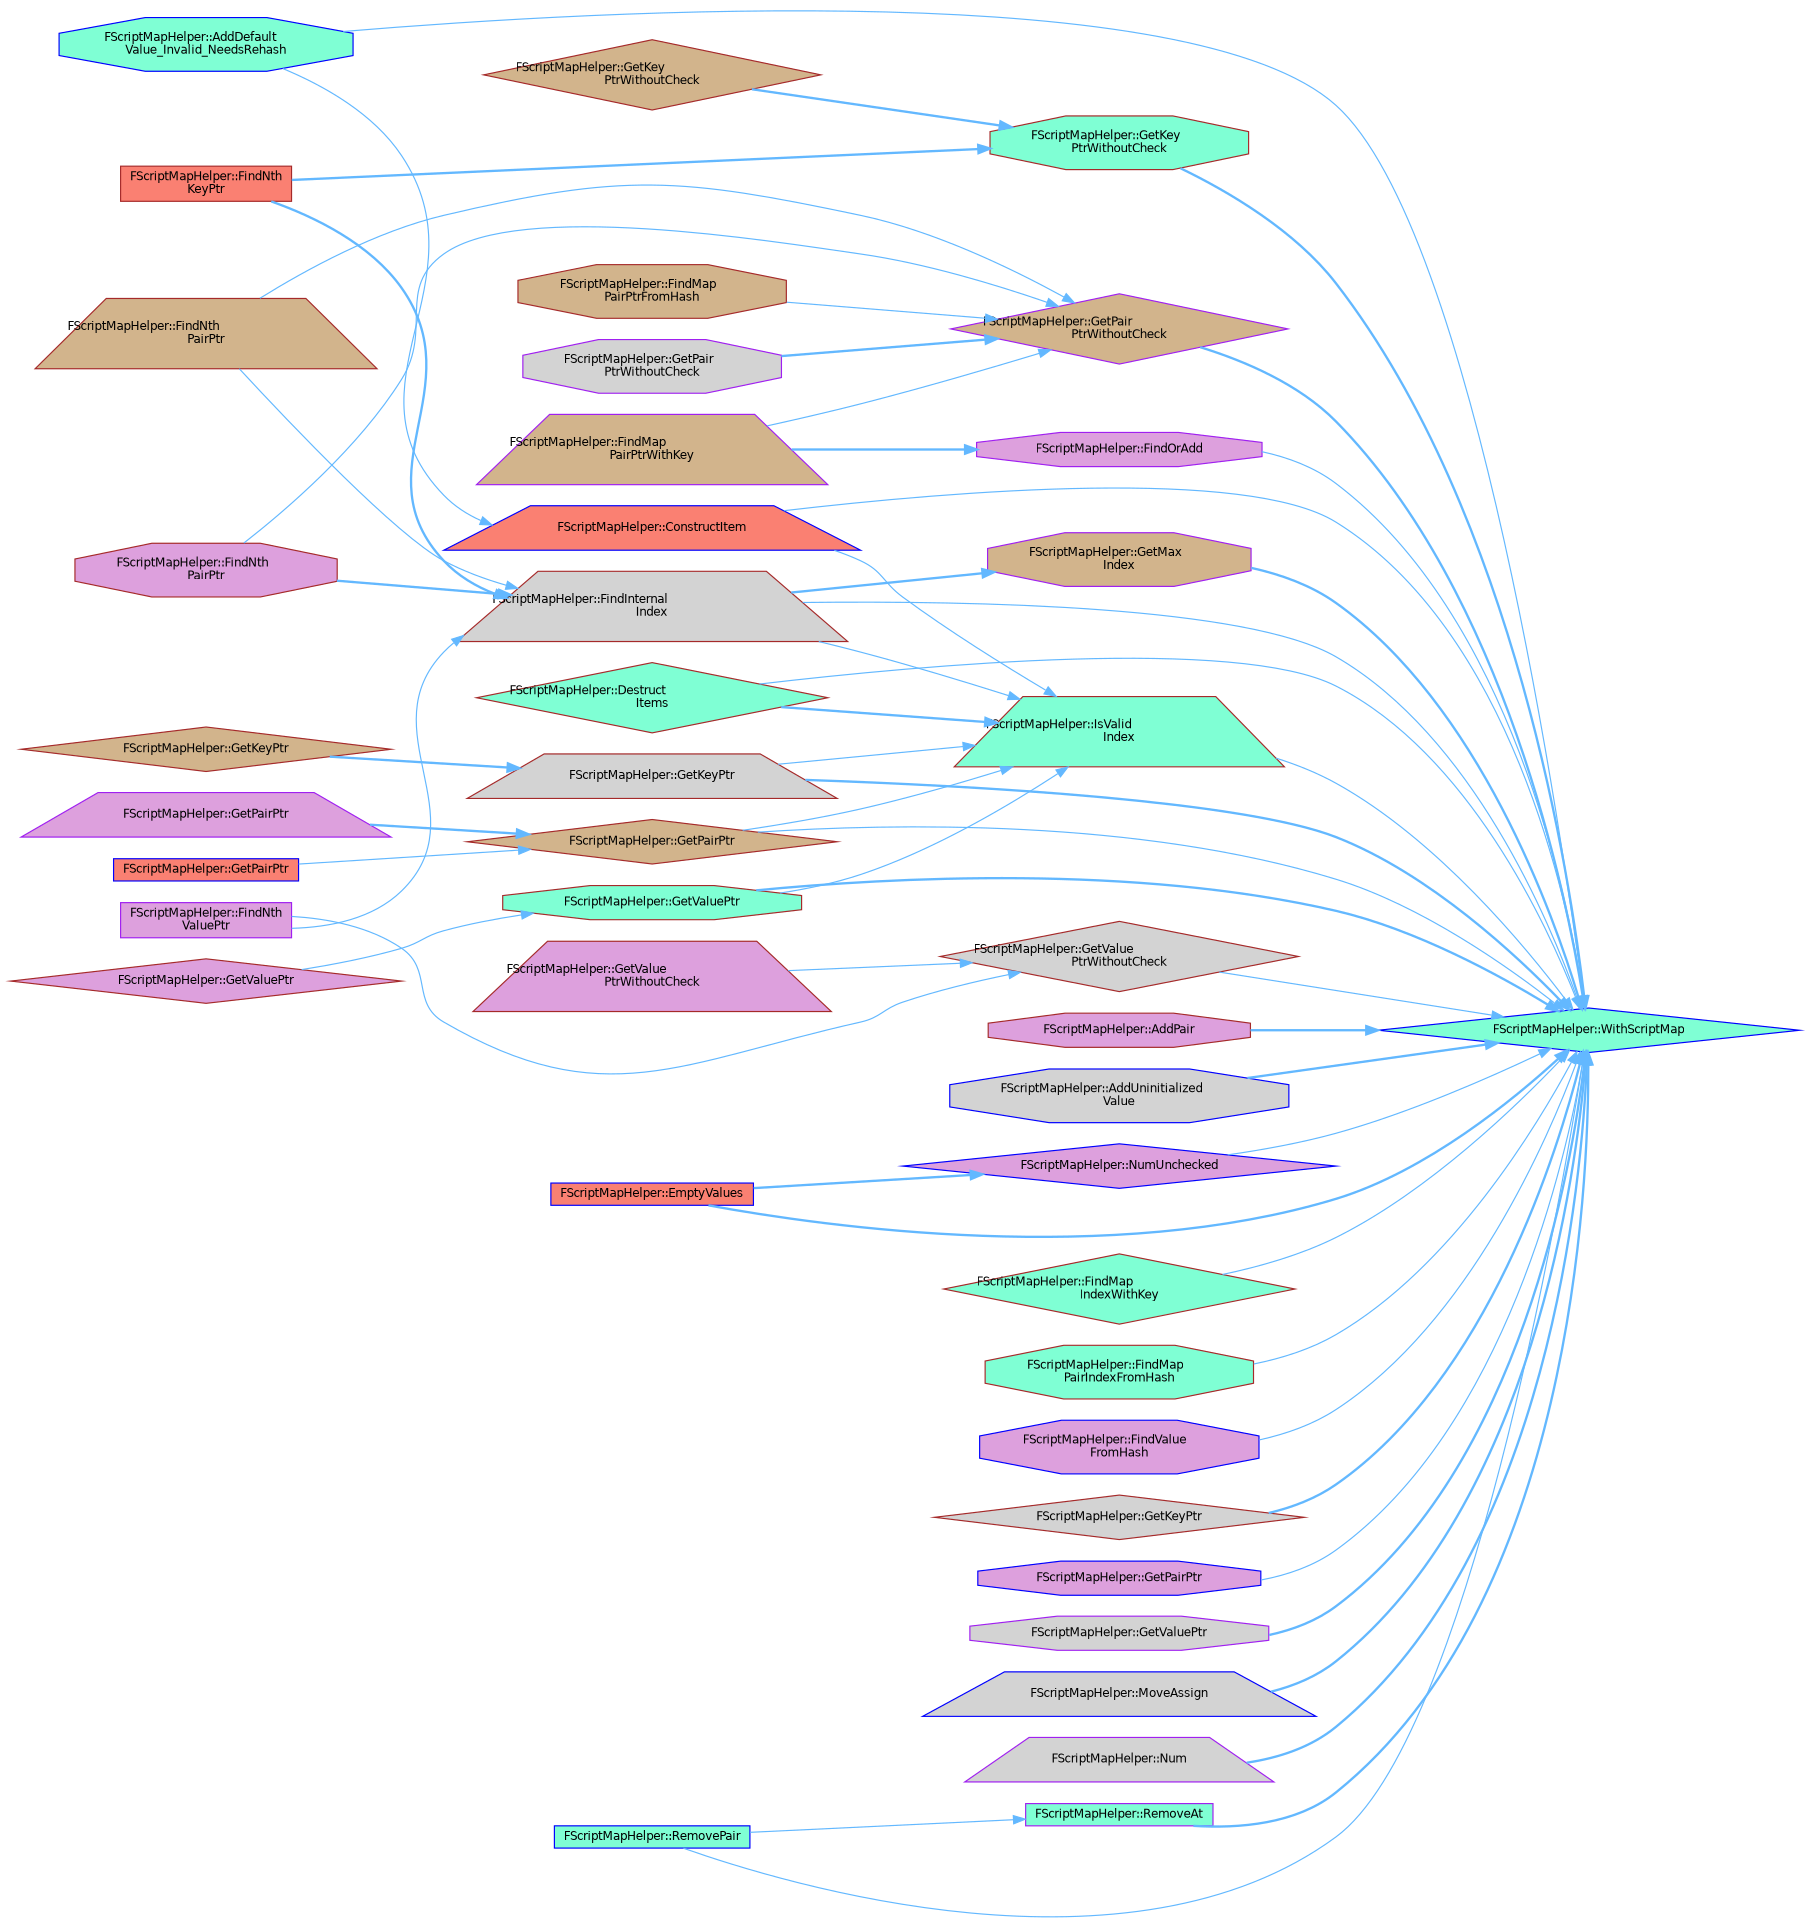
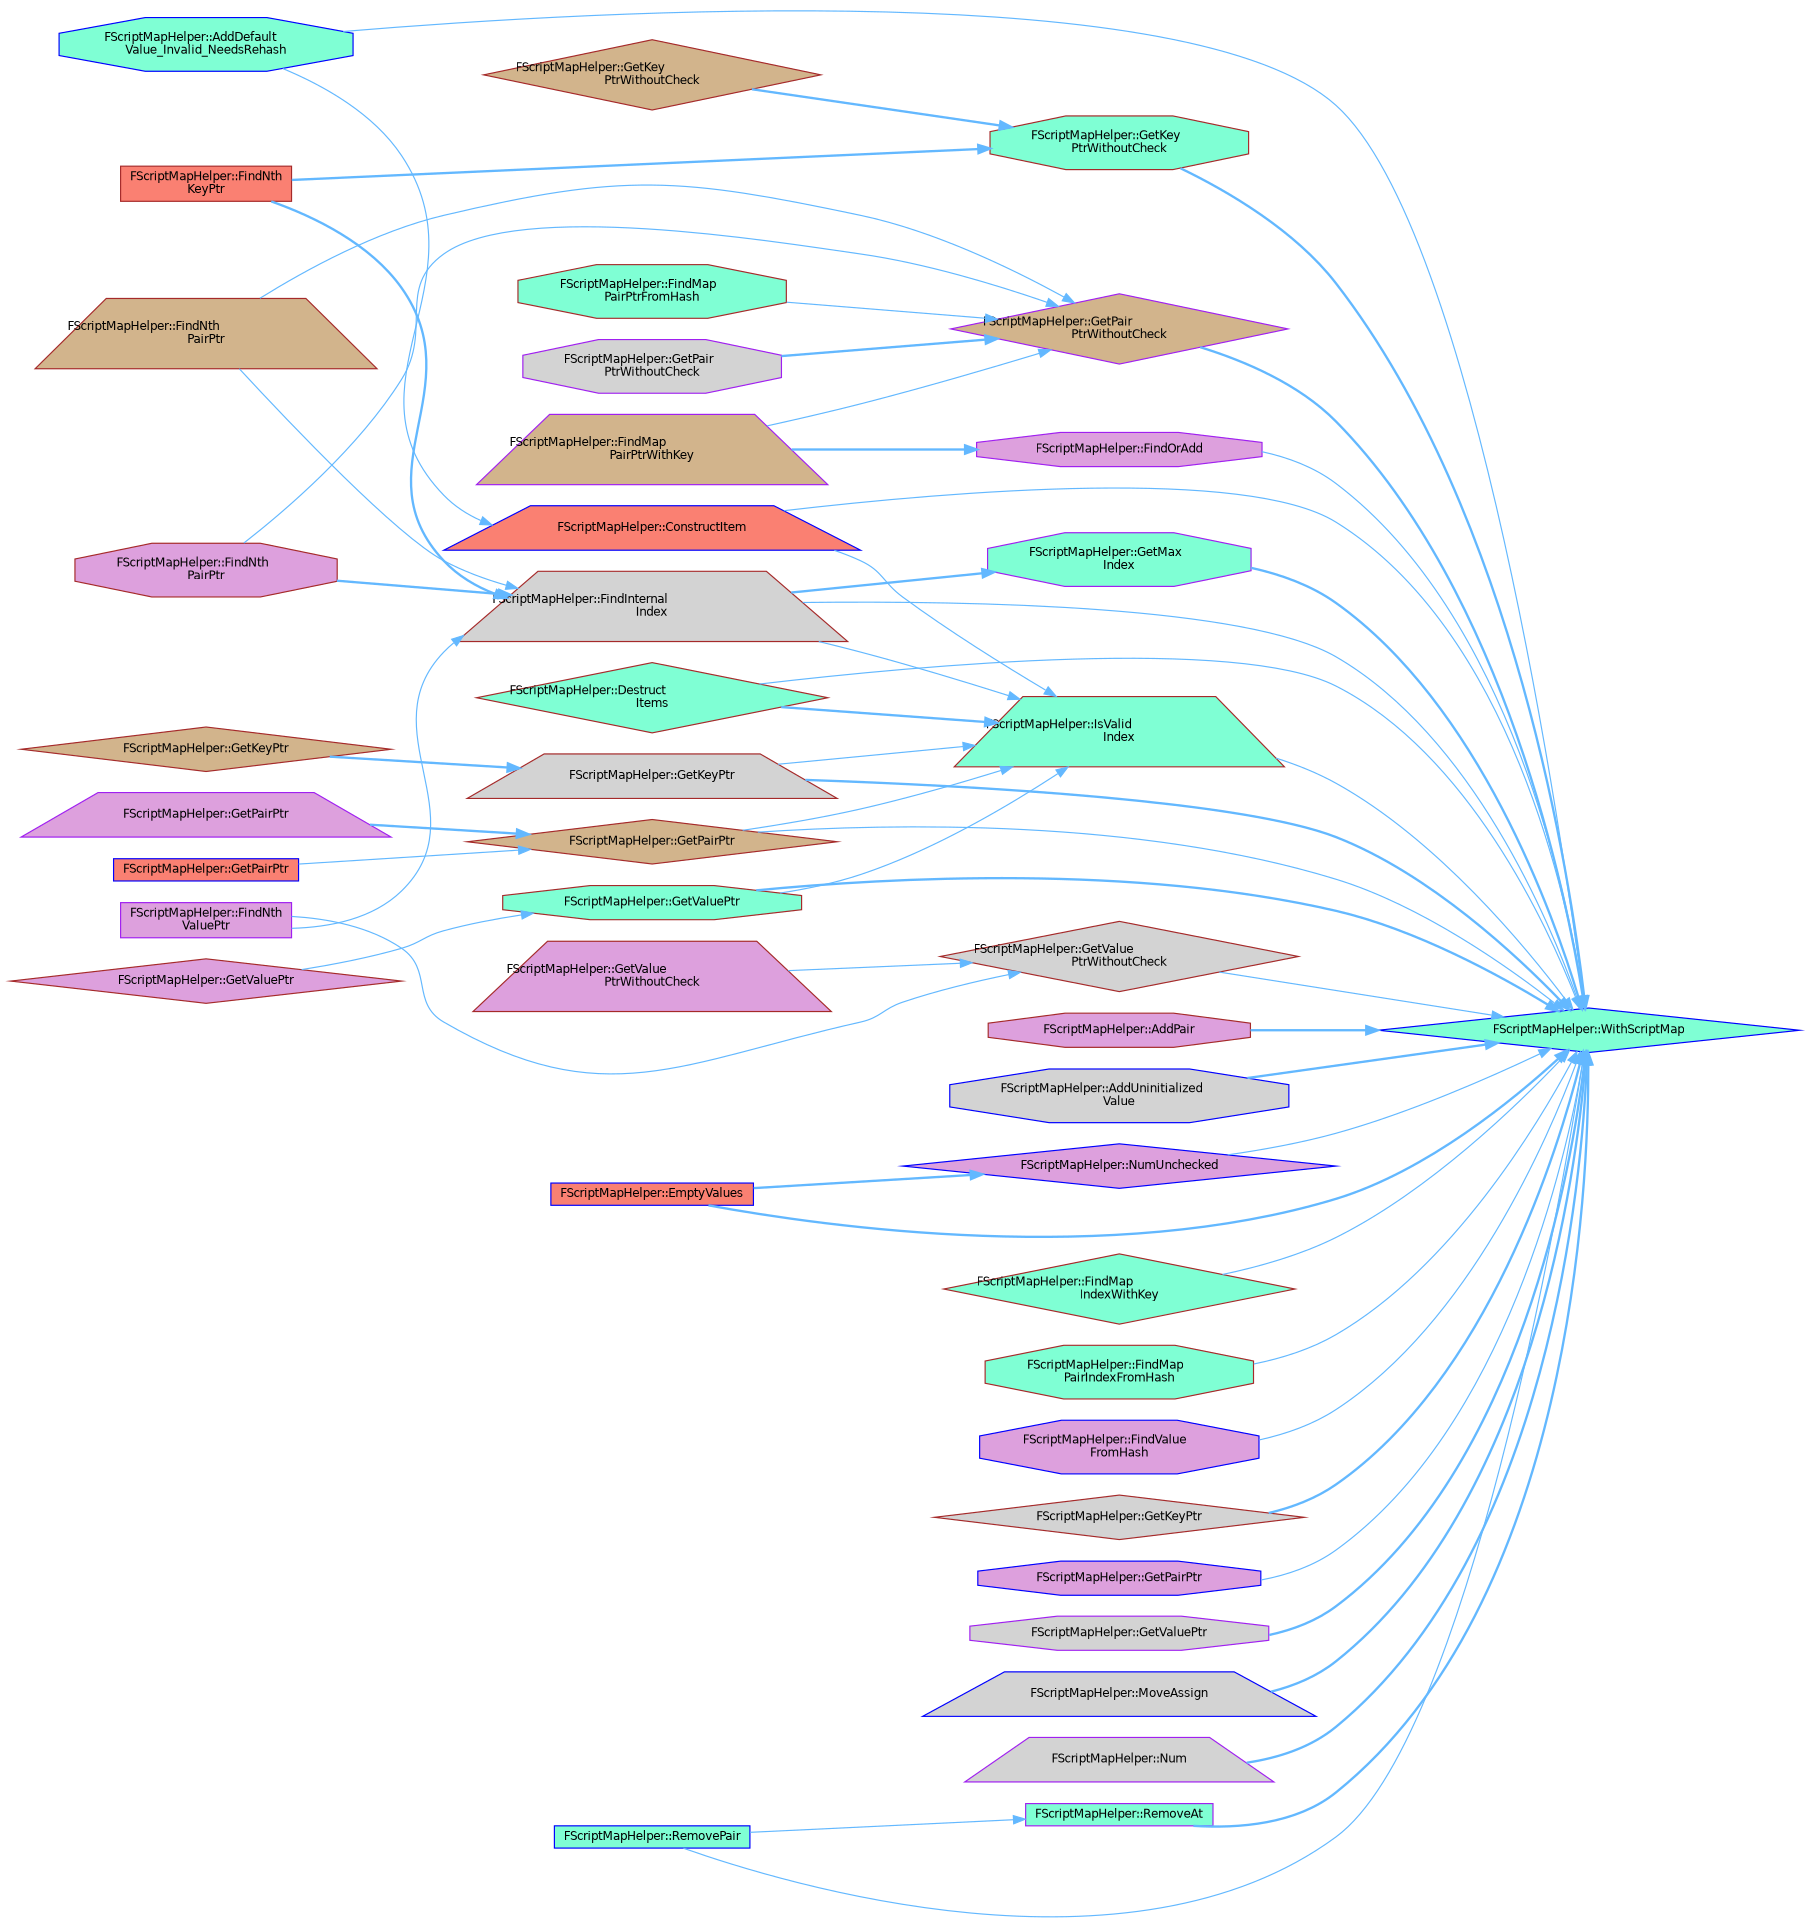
(652, 291) -> (652, 291)
(1119, 560) -> (1119, 560)
